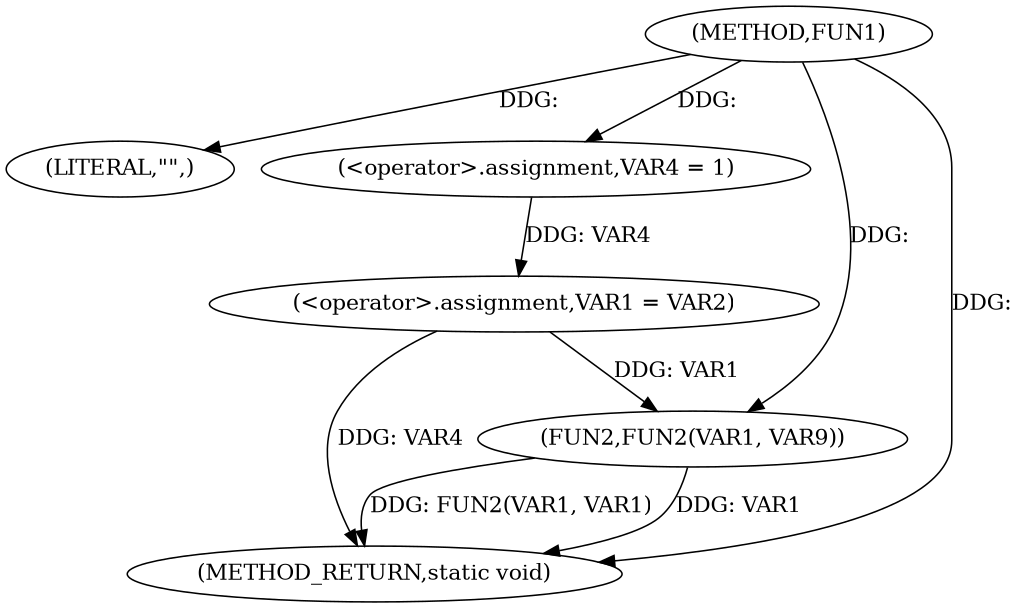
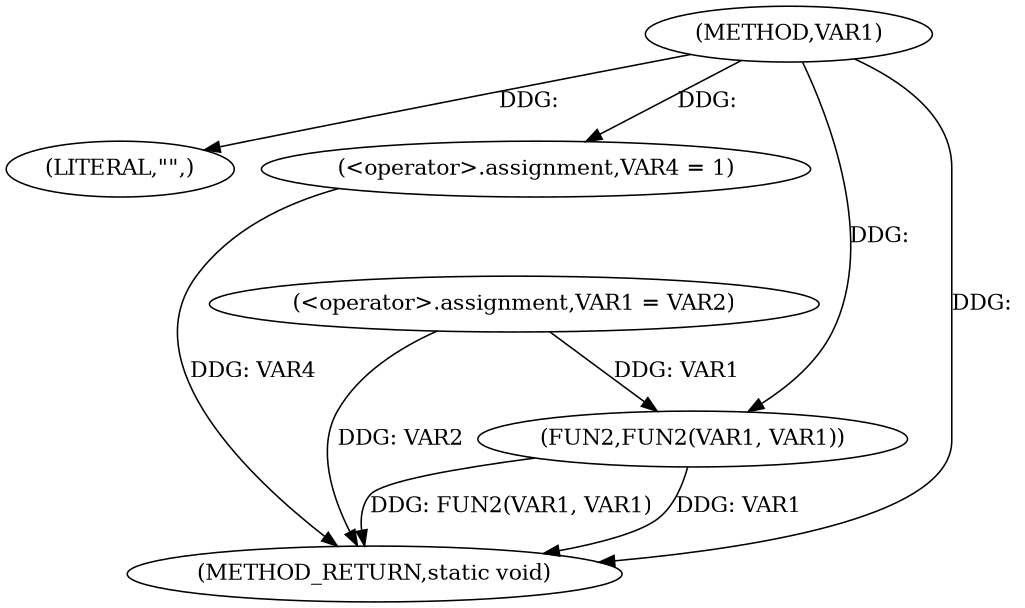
(789, 34) -> (789, 34)
(526, 229) -> (179, 347)
(401, 439) -> (401, 439)
(693, 439) -> (693, 439)
